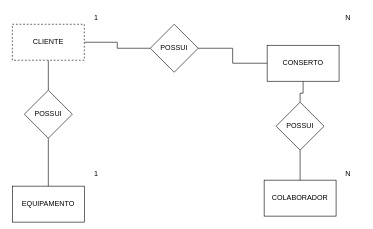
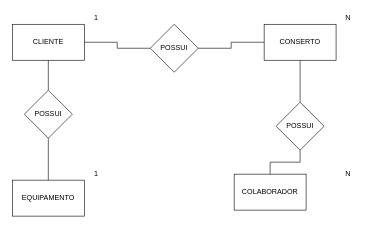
(48, 42) -> (48, 42)
(303, 63) -> (300, 42)
(300, 198) -> (270, 192)
(48, 204) -> (48, 198)
